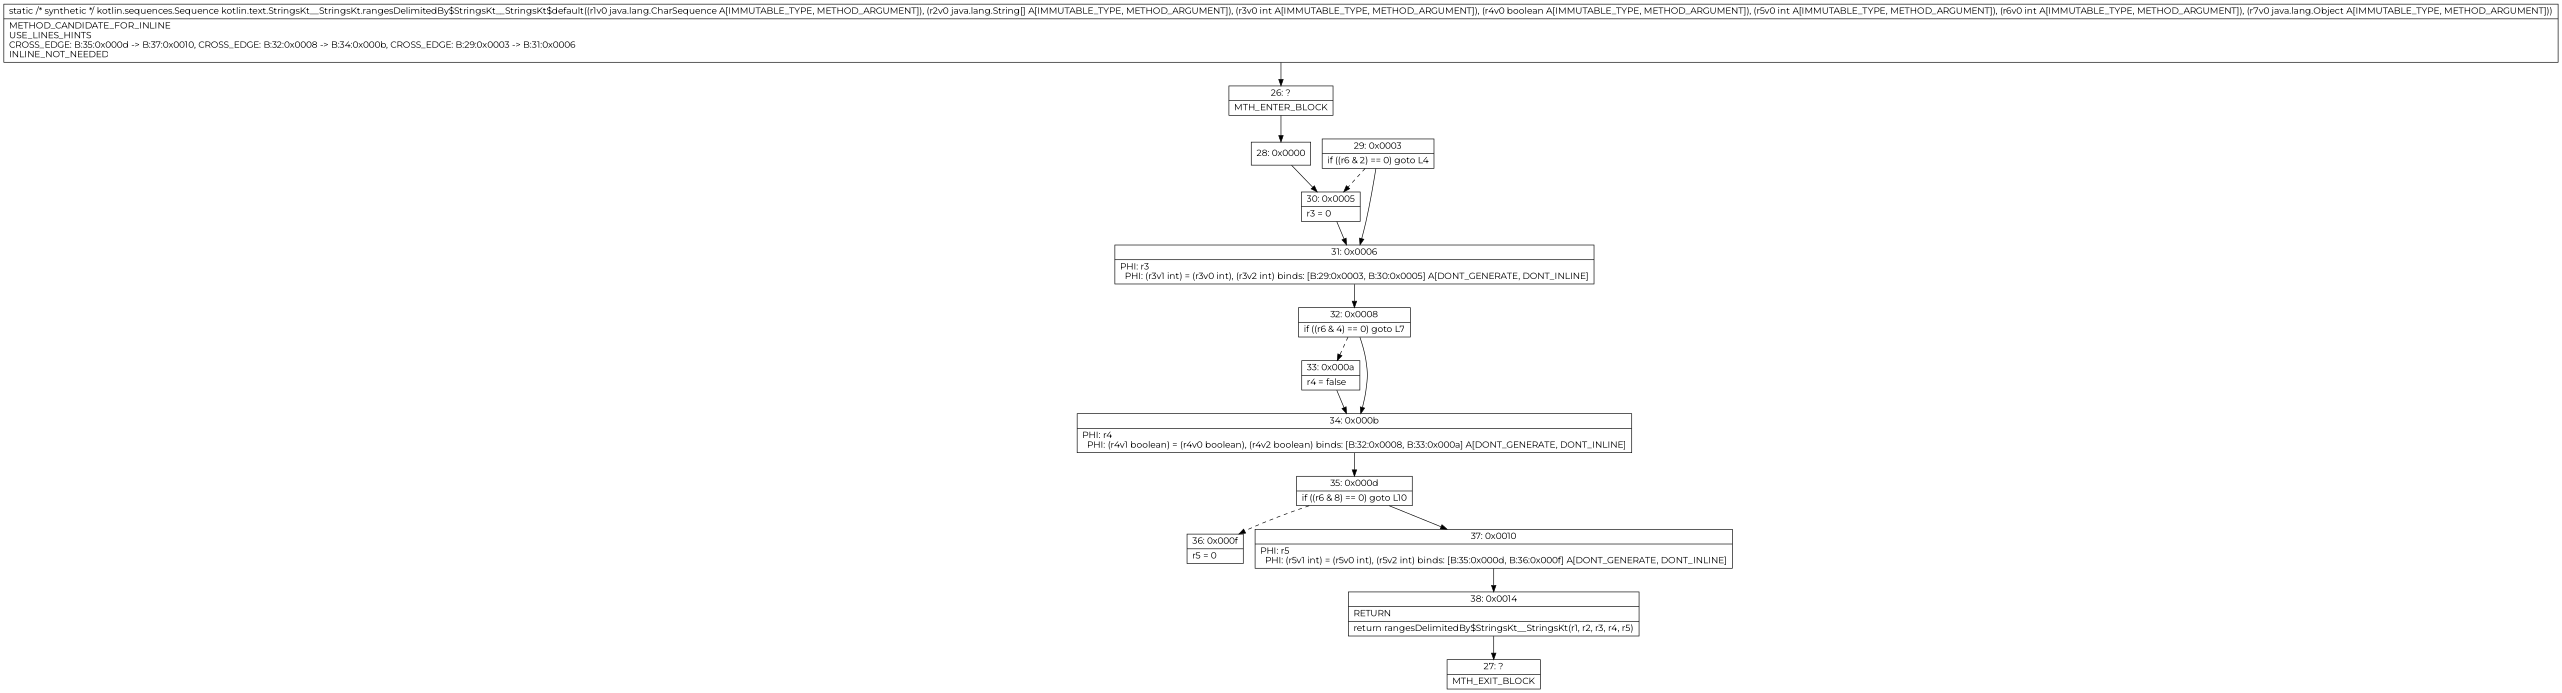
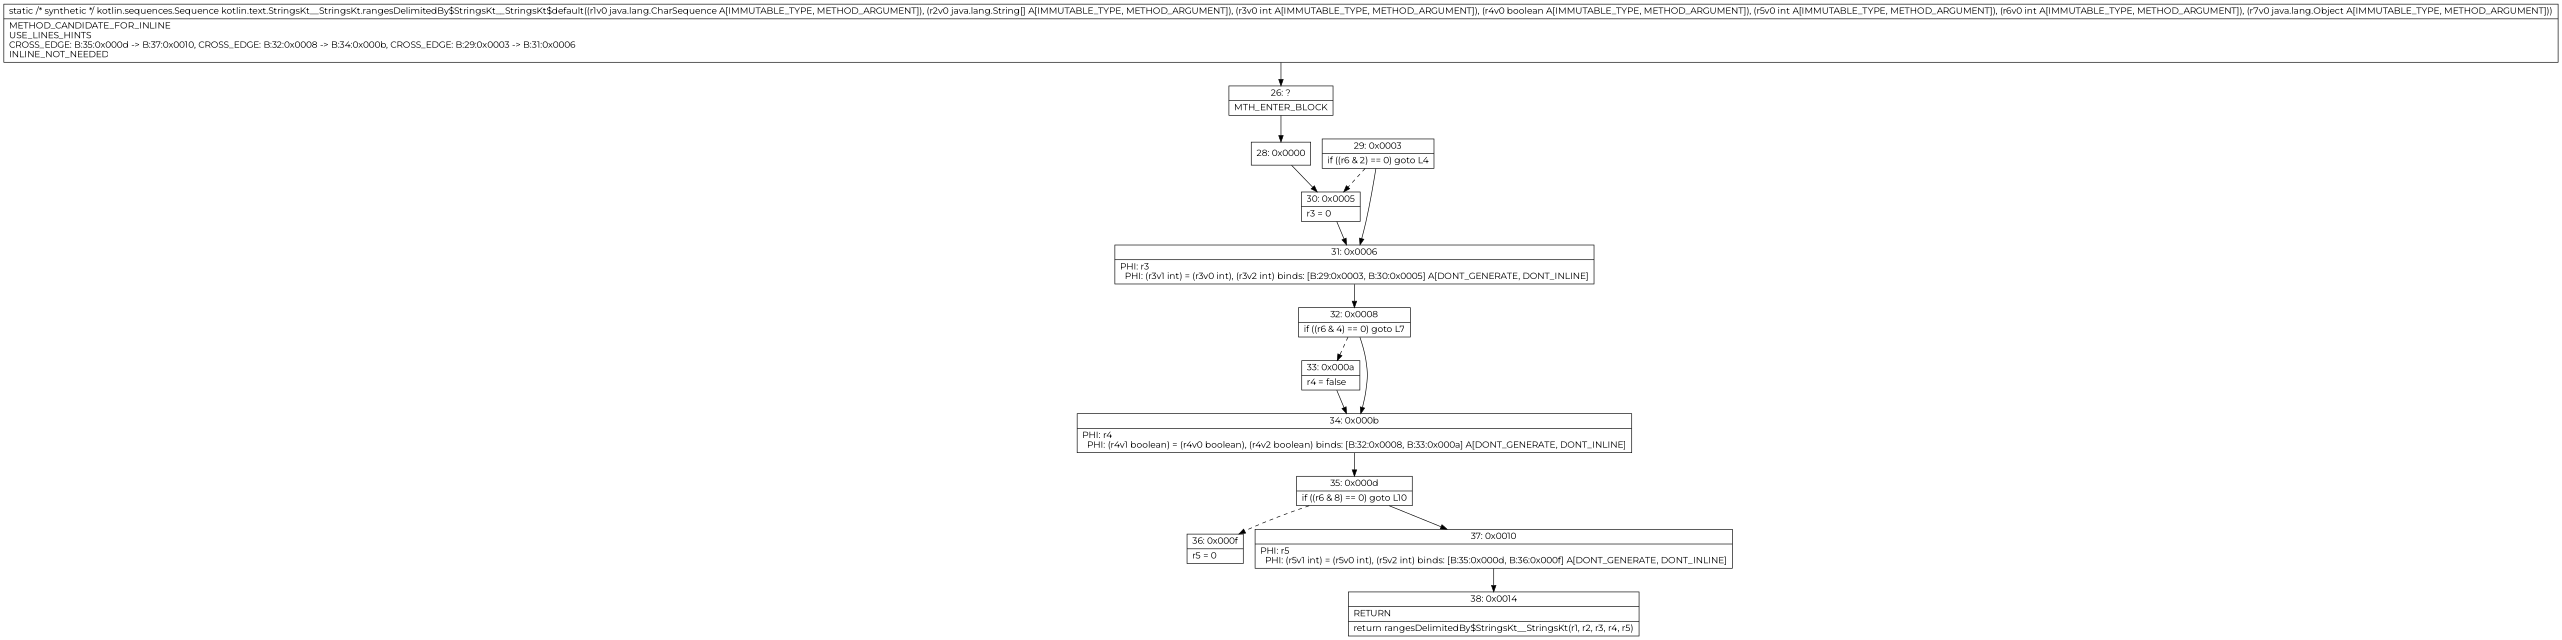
(1494, 674) -> none
